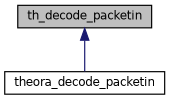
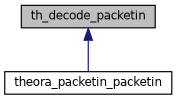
(85, 83) -> (88, 83)
